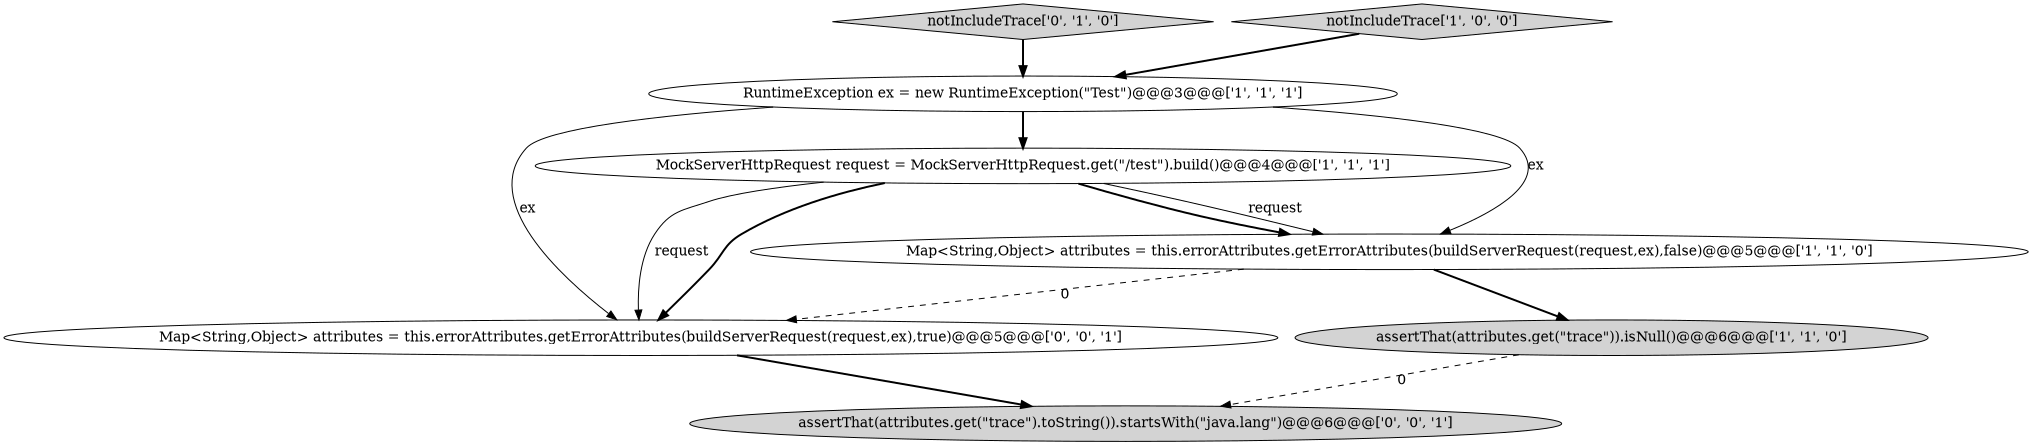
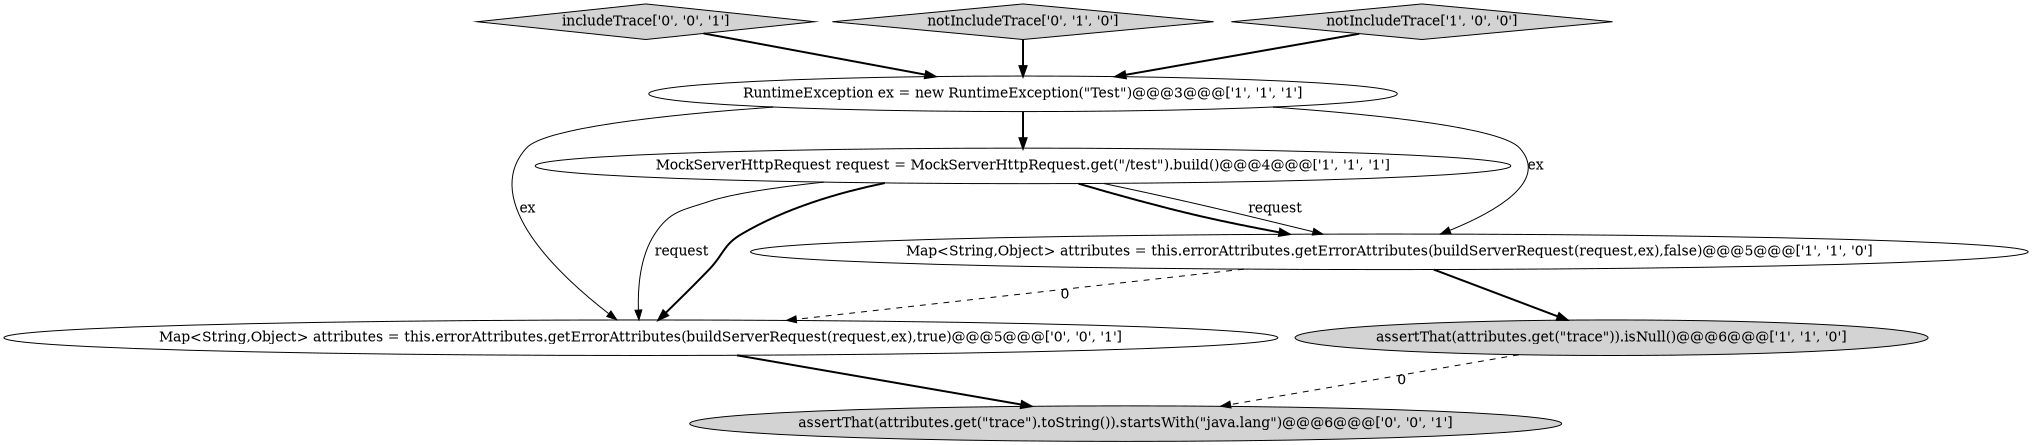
none -> (646, 22)
